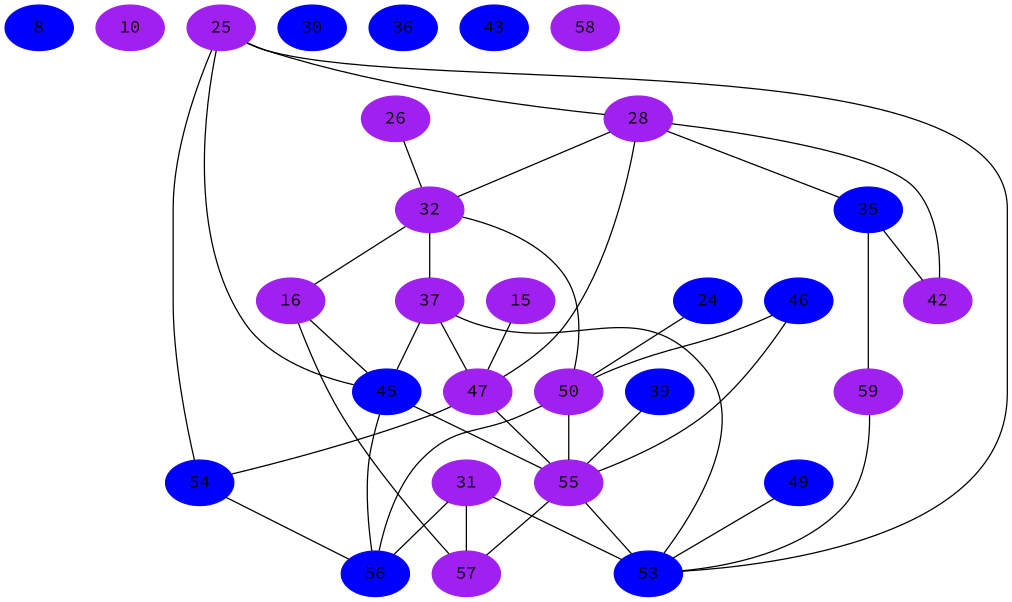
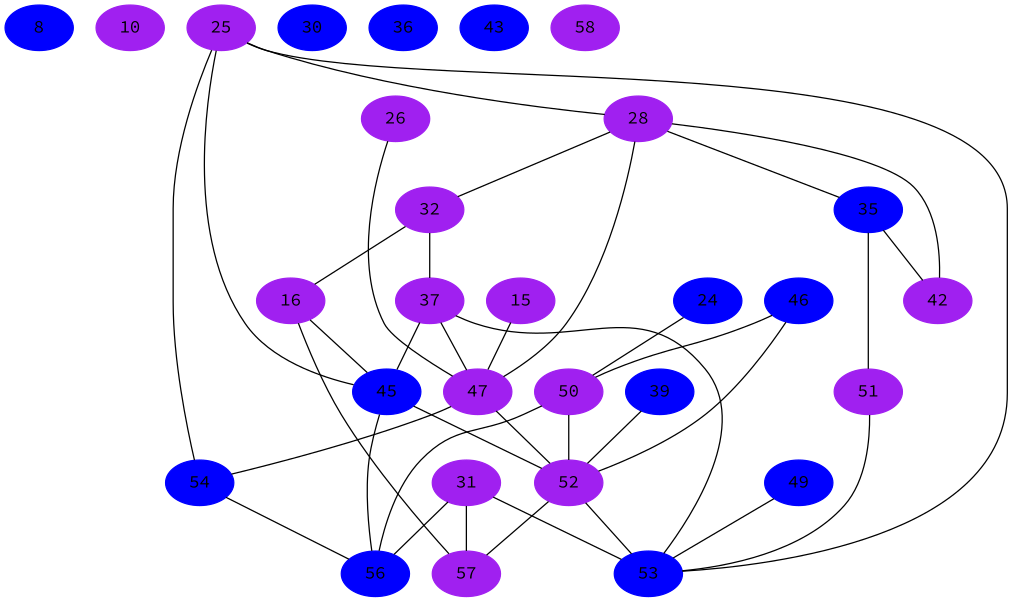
(413, 164) -> (370, 276)
(557, 266) -> none
(868, 392) -> (868, 392)
(569, 483) -> (569, 483)
